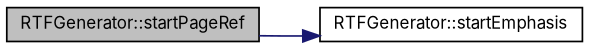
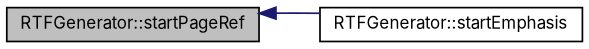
(281, 36) -> (298, 13)
